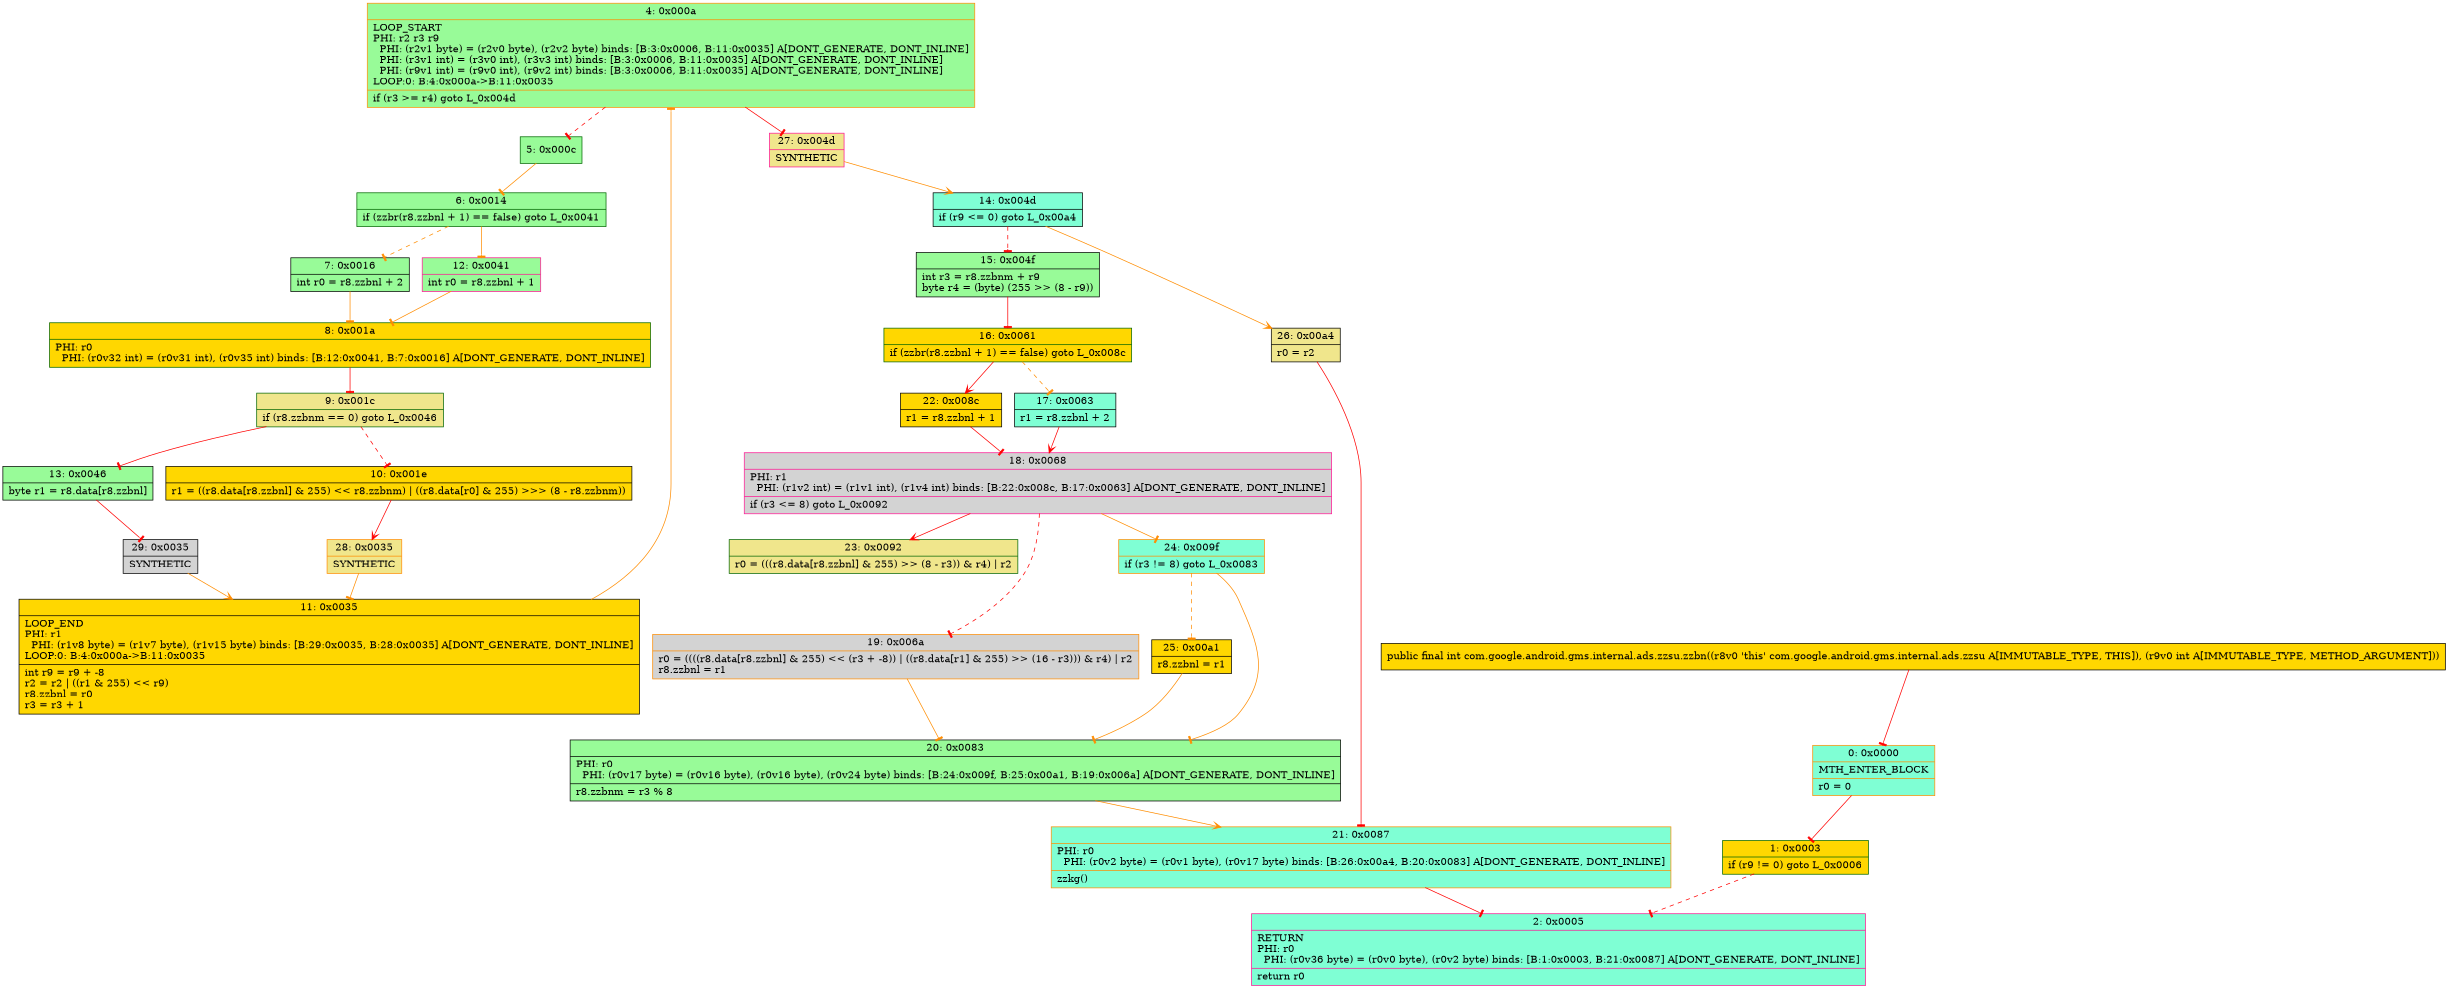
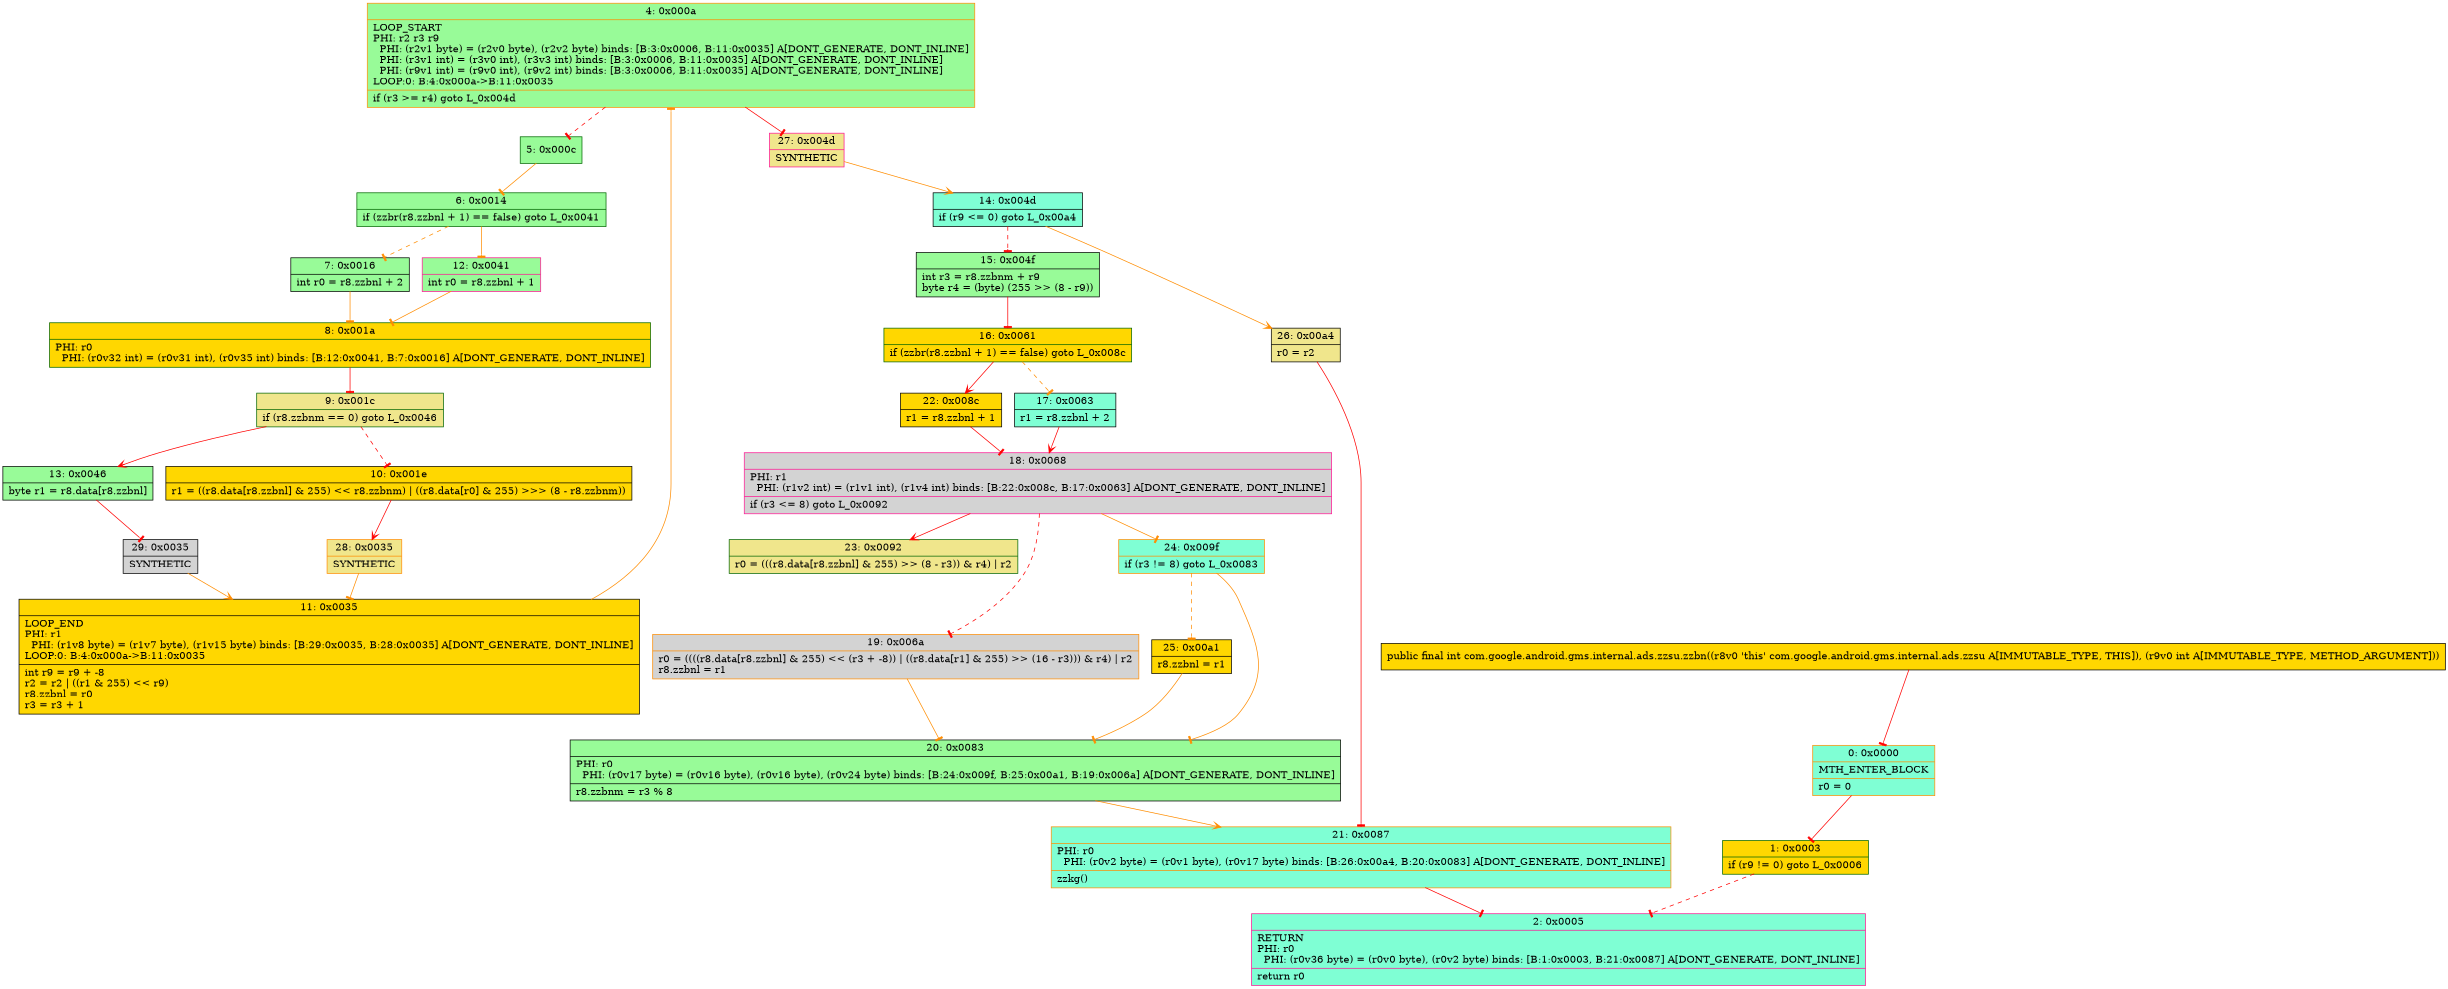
(193, 443) -> (193, 443)
